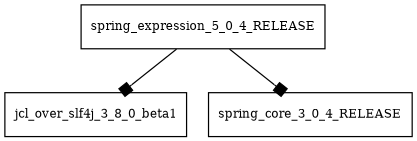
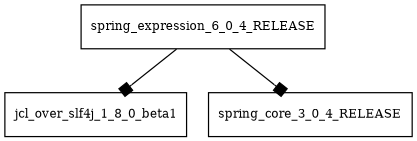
(203, 27) -> (203, 27)
(96, 115) -> (96, 115)
